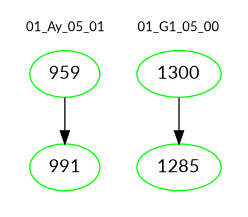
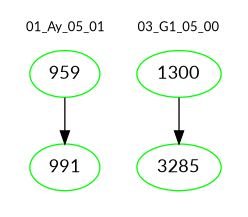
(179, 28) -> (179, 28)
(179, 167) -> (179, 167)
